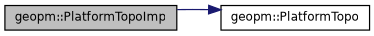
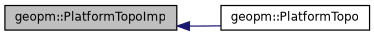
(193, 10) -> (205, 26)
